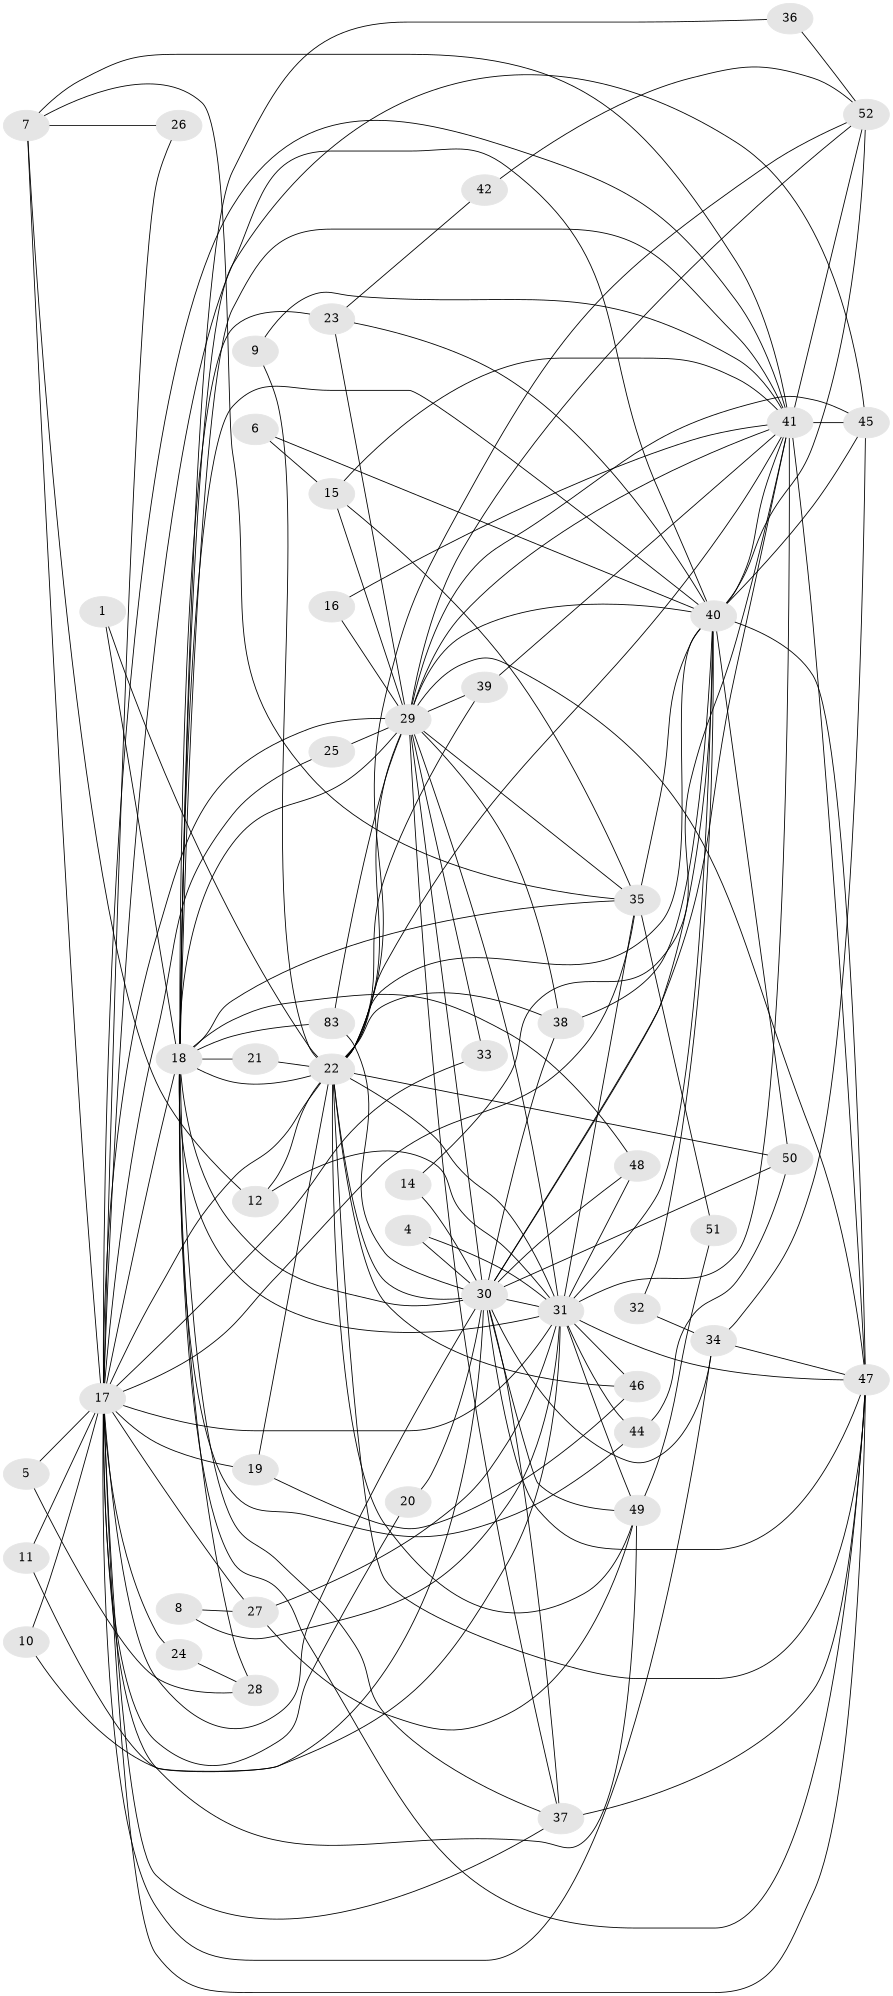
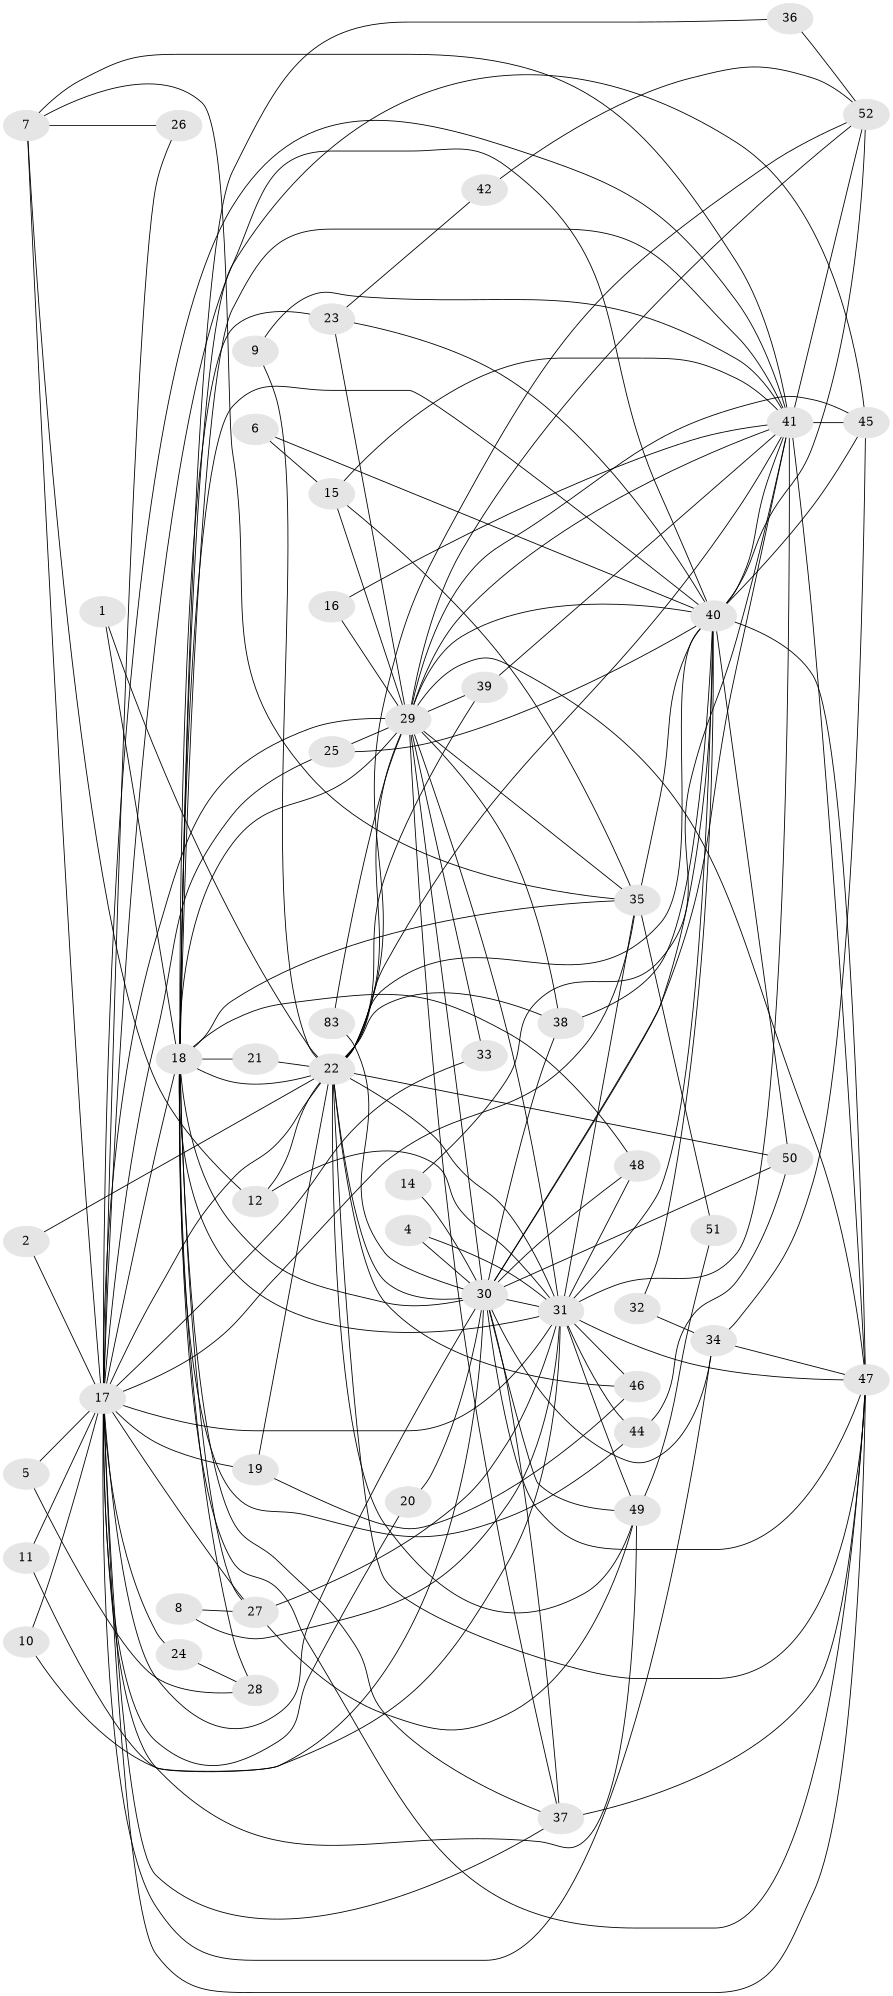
none -> (523, 712)
(252, 1032) -> (194, 1340)
none -> (26, 1242)
